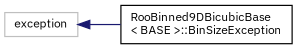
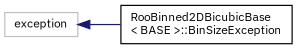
(207, 25) -> (207, 25)
